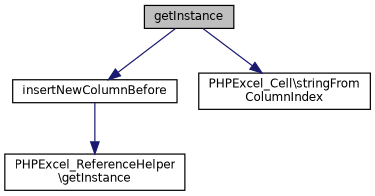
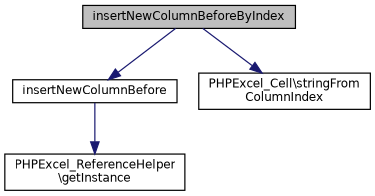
(189, 17) -> (189, 17)
